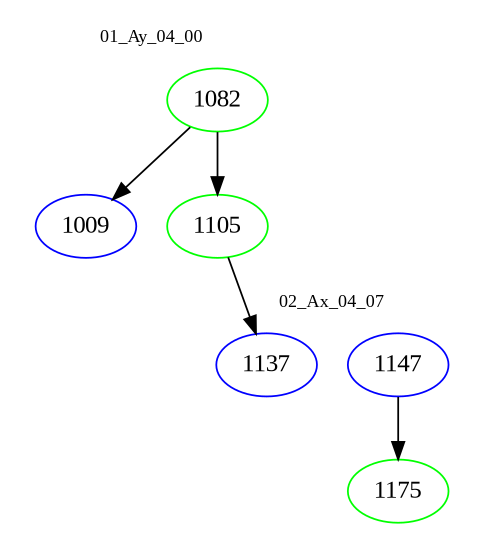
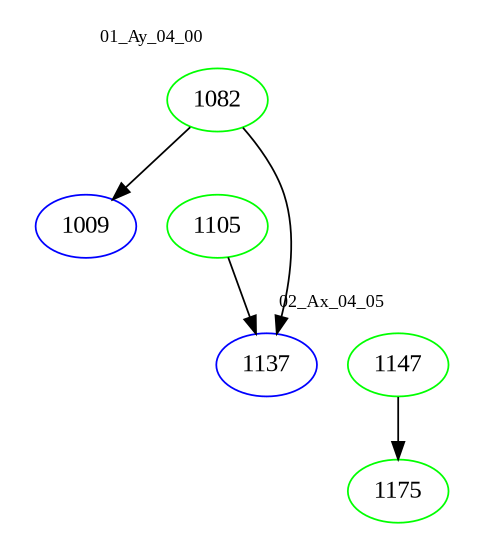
(218, 155) -> (289, 216)
(332, 303) -> (332, 303)
(398, 365) -> (398, 365)
